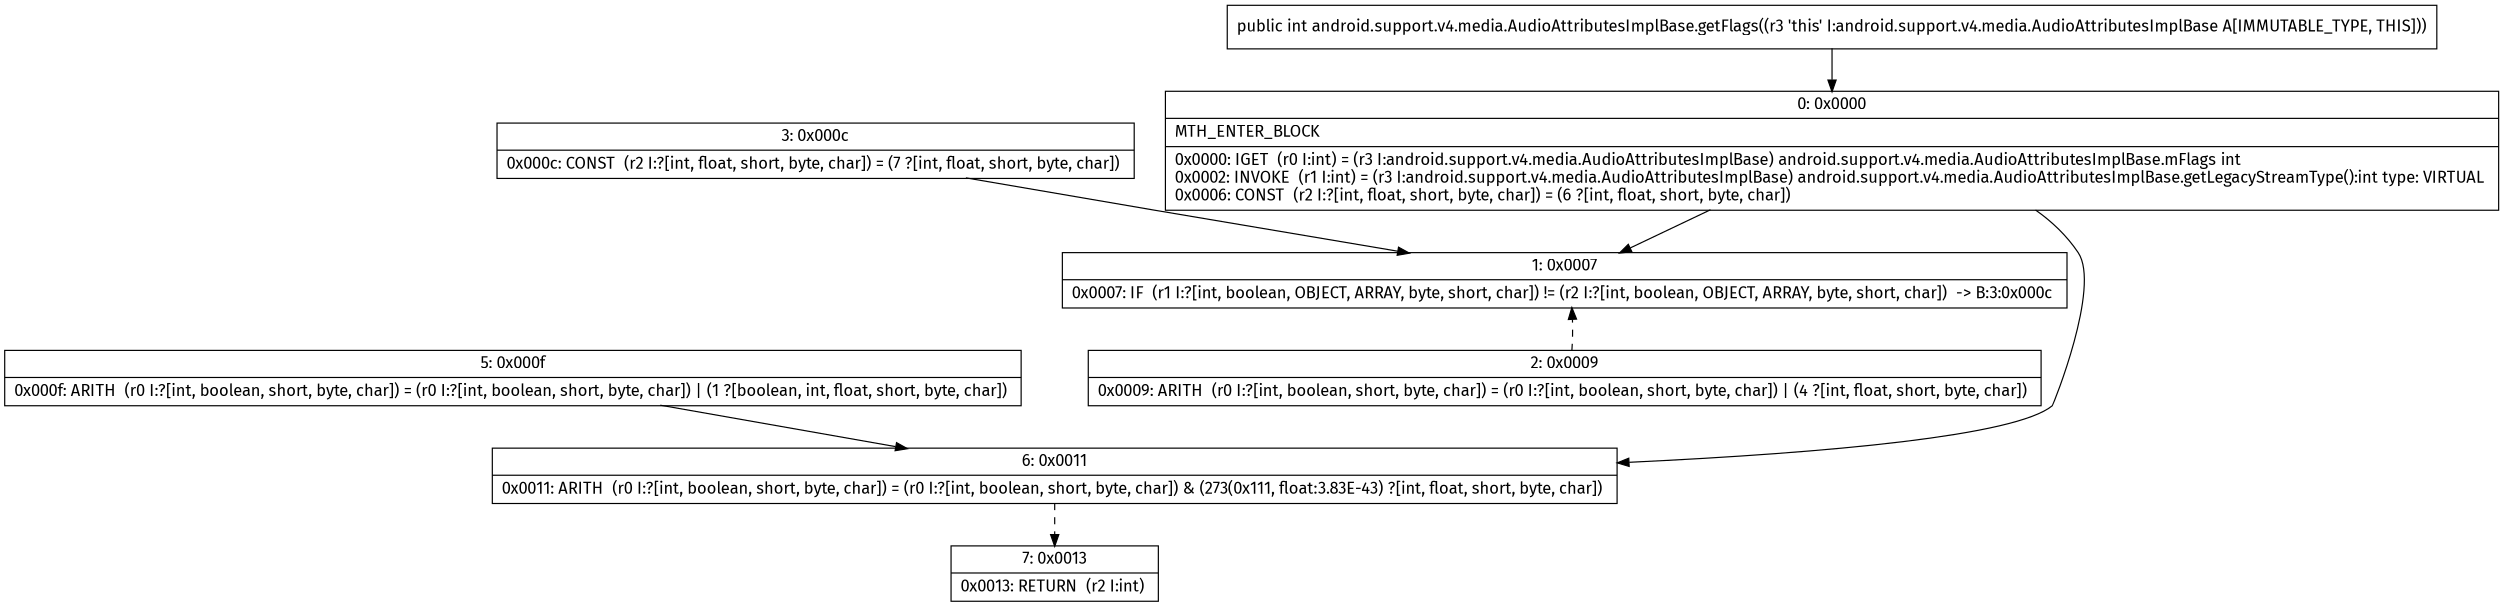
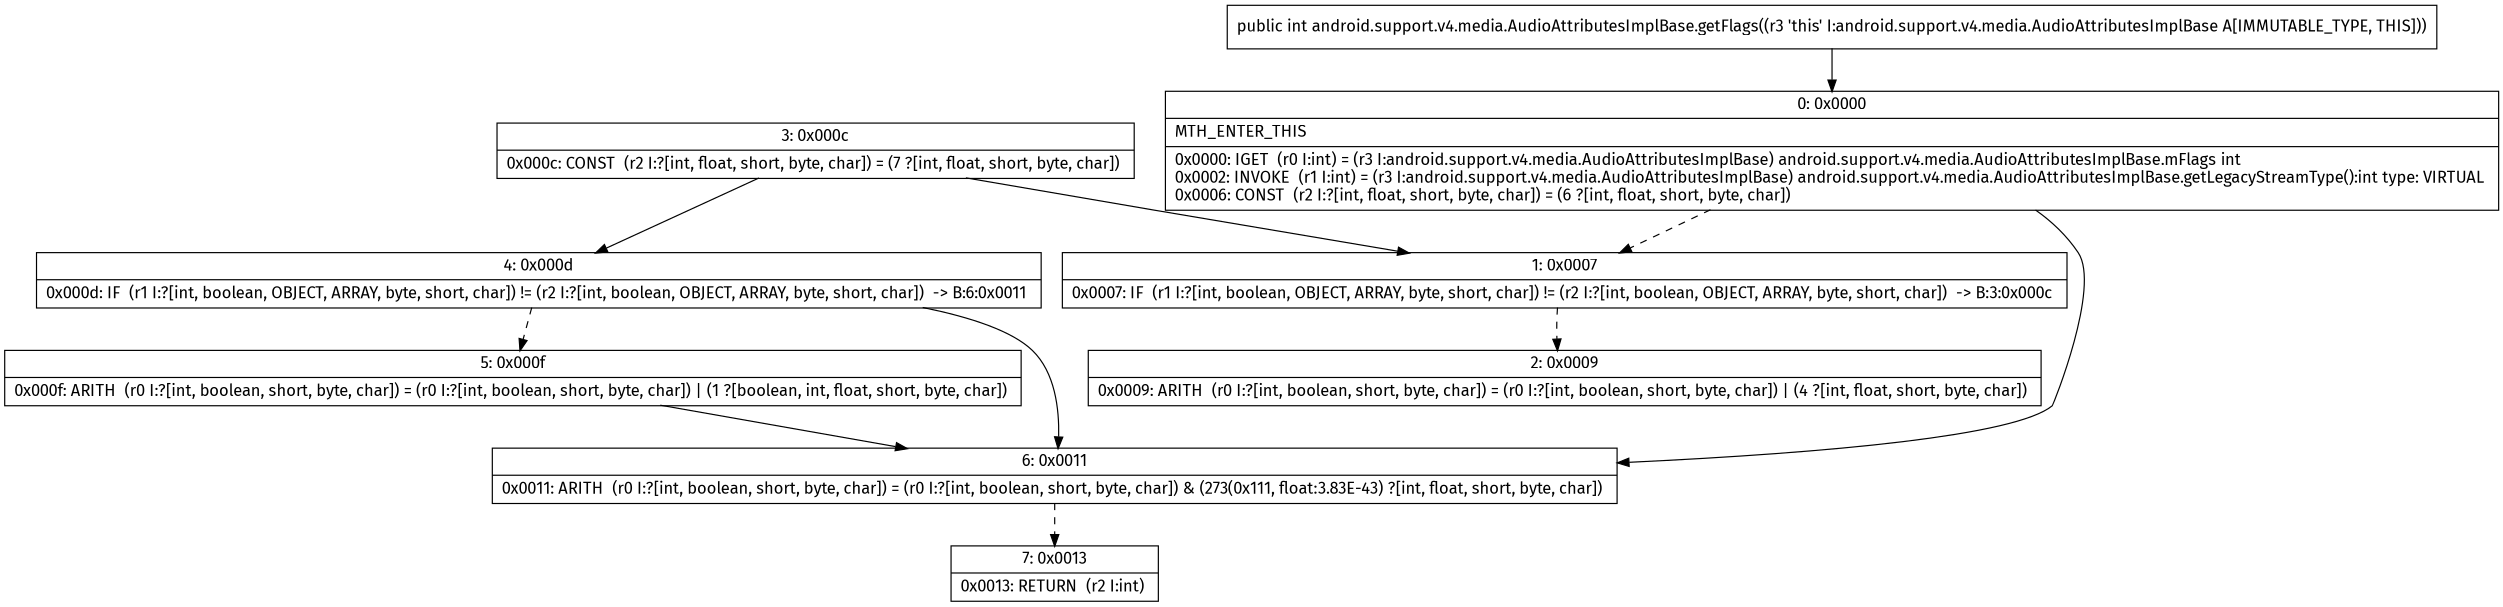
(1248, 132) -> (1241, 132)
(1670, 229) -> (1670, 229)
none -> (539, 280)
(1573, 335) -> (1557, 323)
